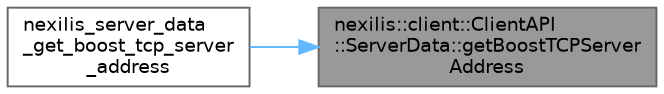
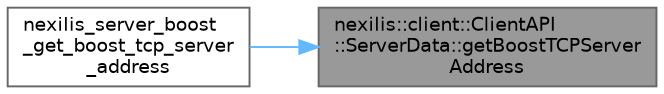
(129, 47) -> (129, 47)
